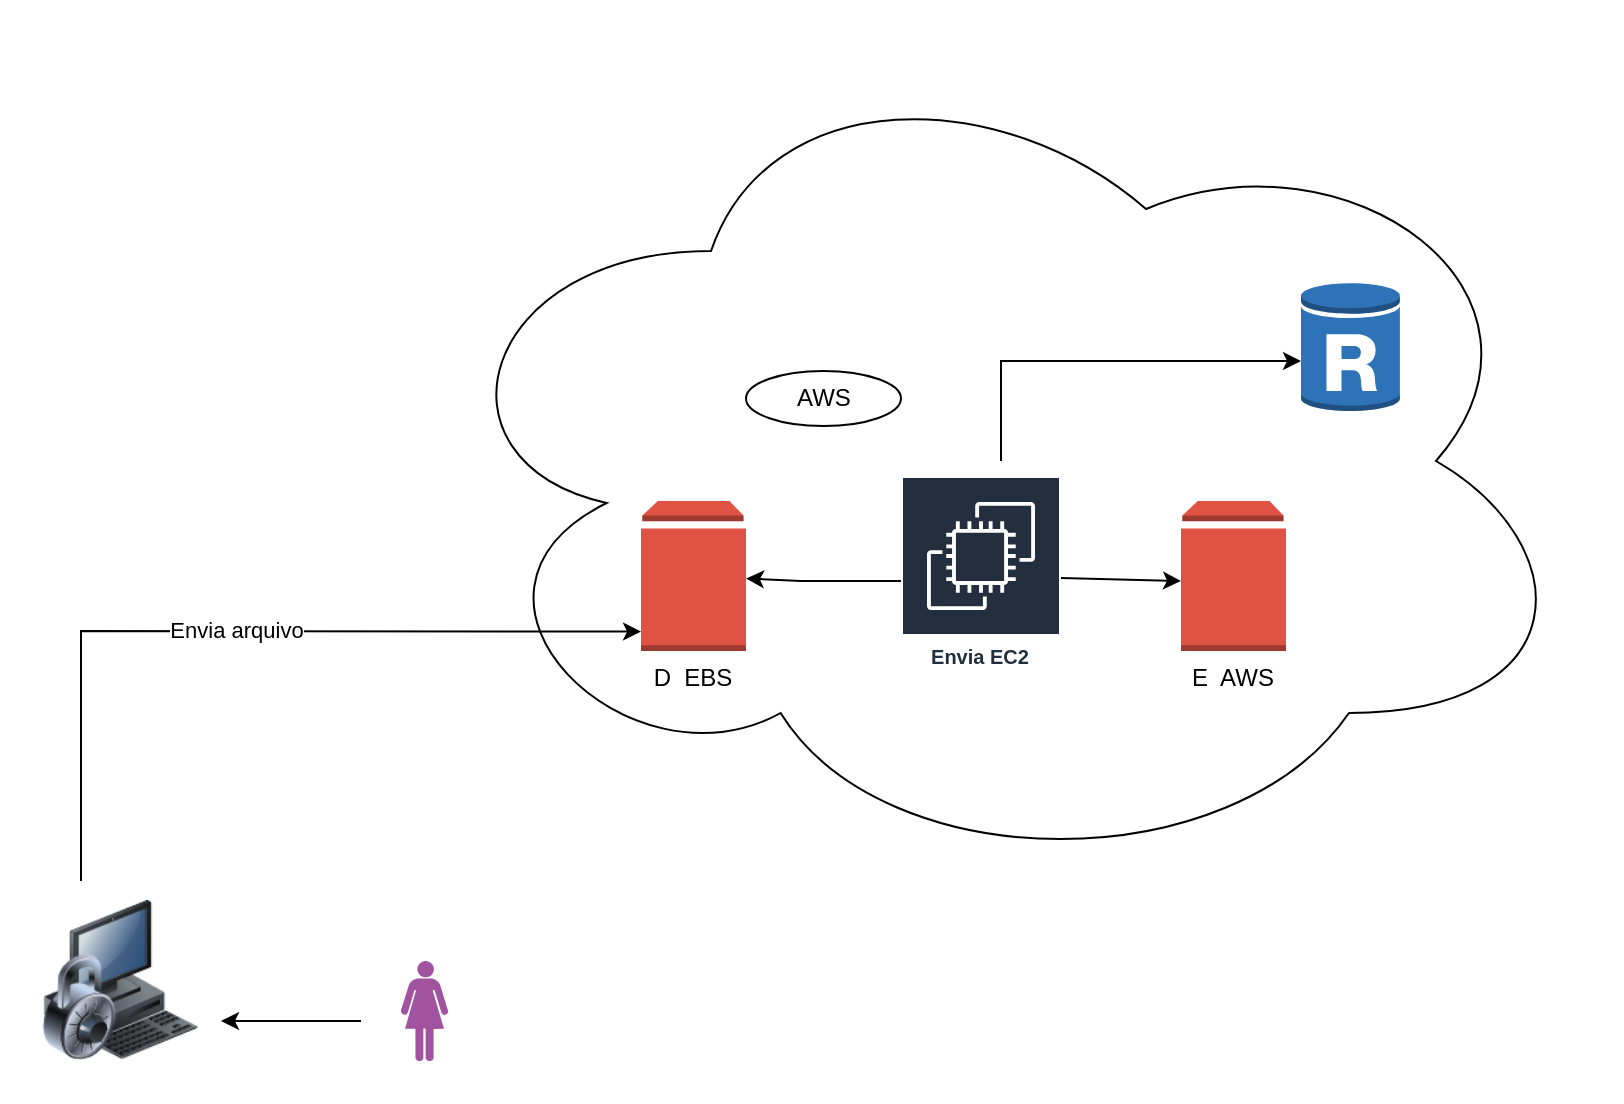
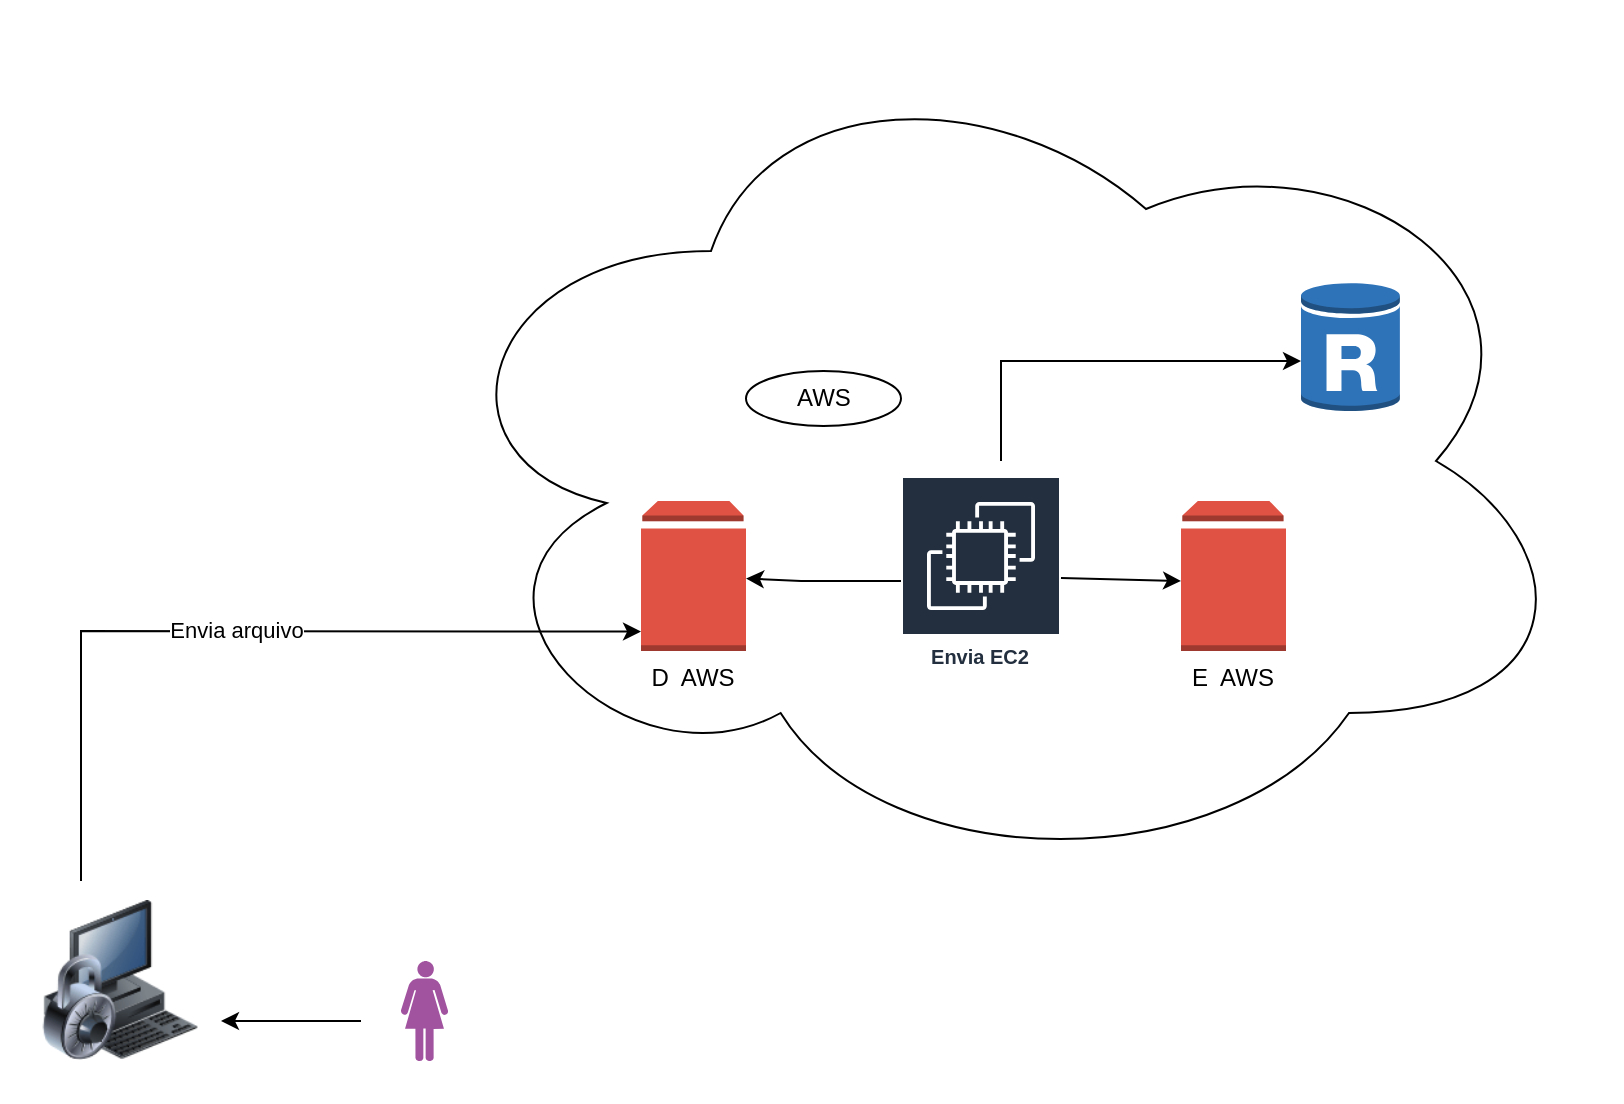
(694, 679) -> (694, 679)
